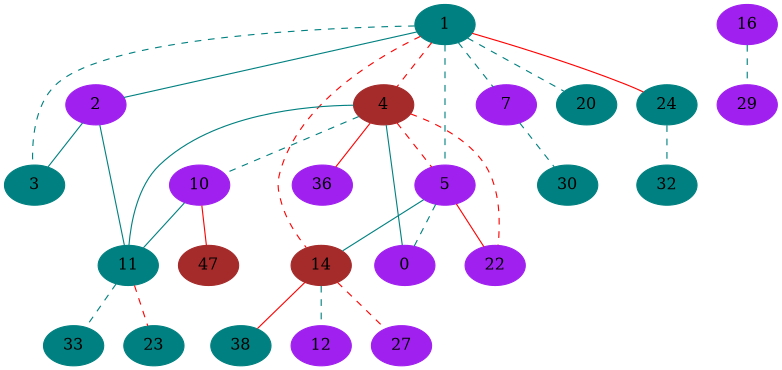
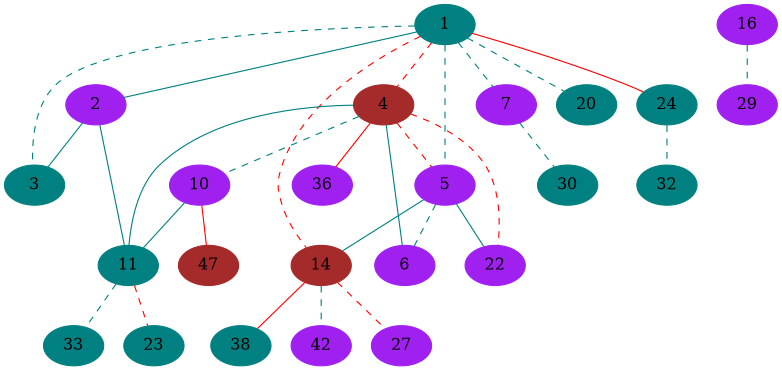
(470, 225) -> (470, 225)
(405, 265) -> (405, 265)
(321, 346) -> (321, 346)
